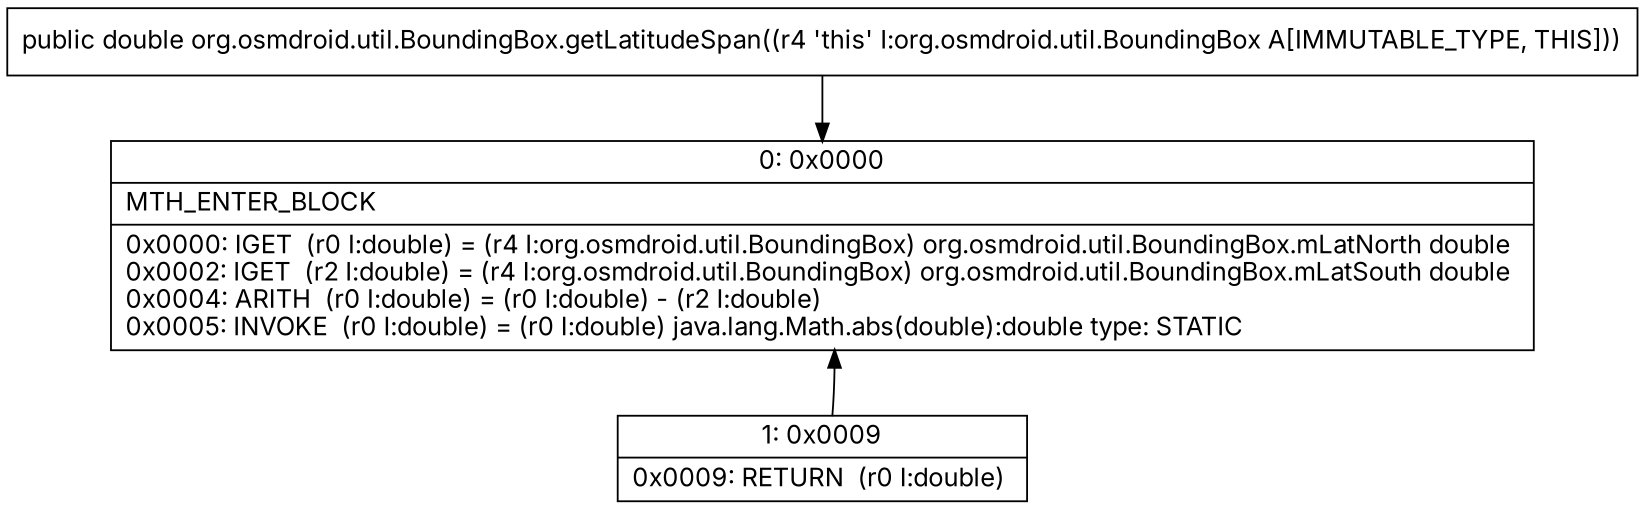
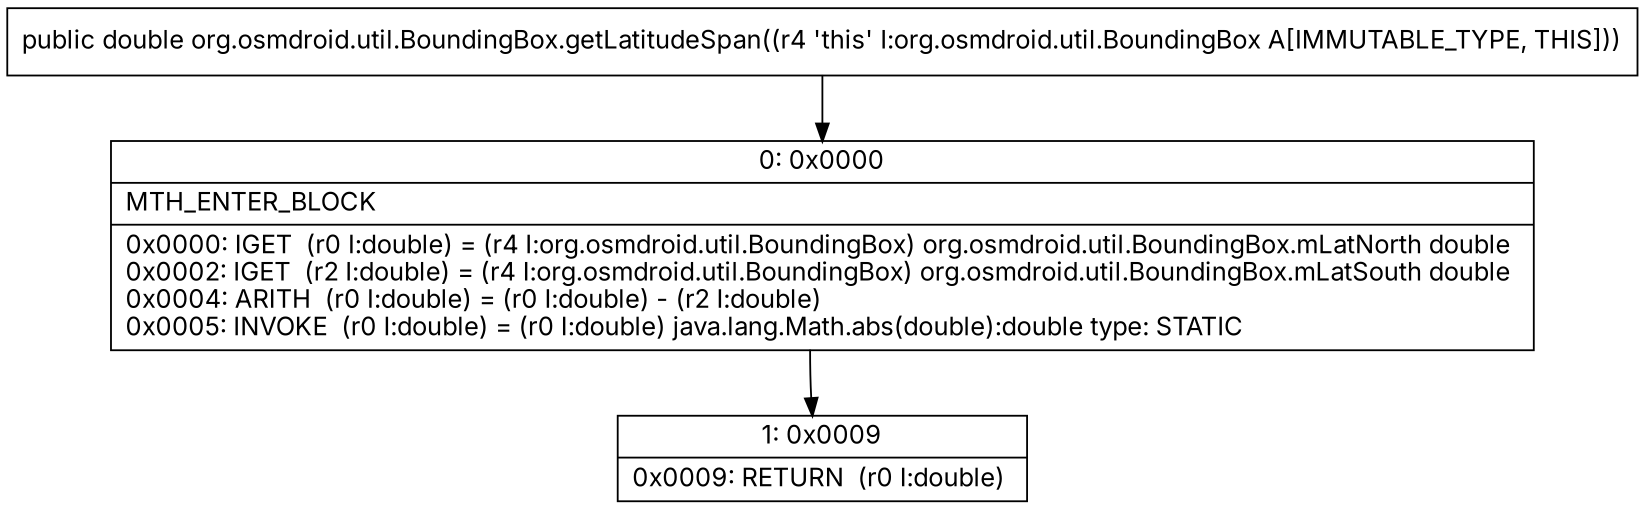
(834, 392) -> (810, 374)
